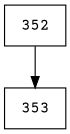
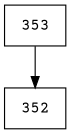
(35, 61) -> (35, 61)
